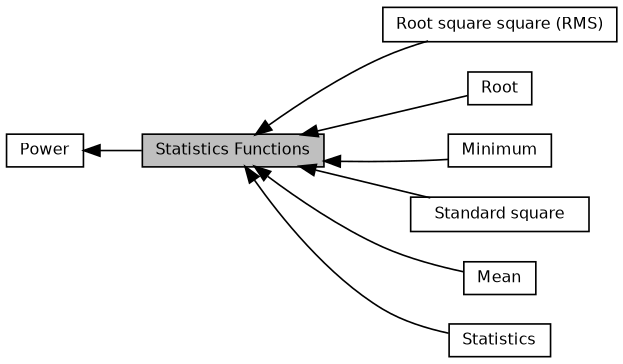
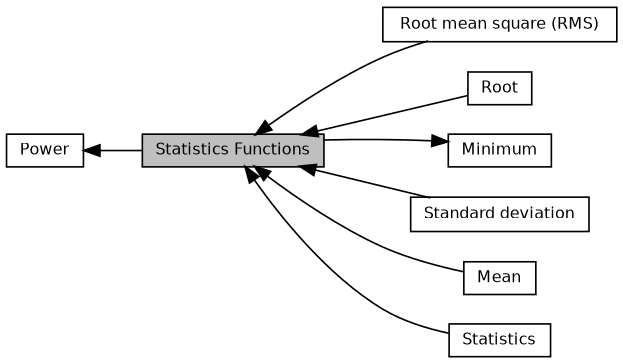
(500, 25) -> (500, 25)
(395, 161) -> (378, 140)
(500, 214) -> (500, 214)
